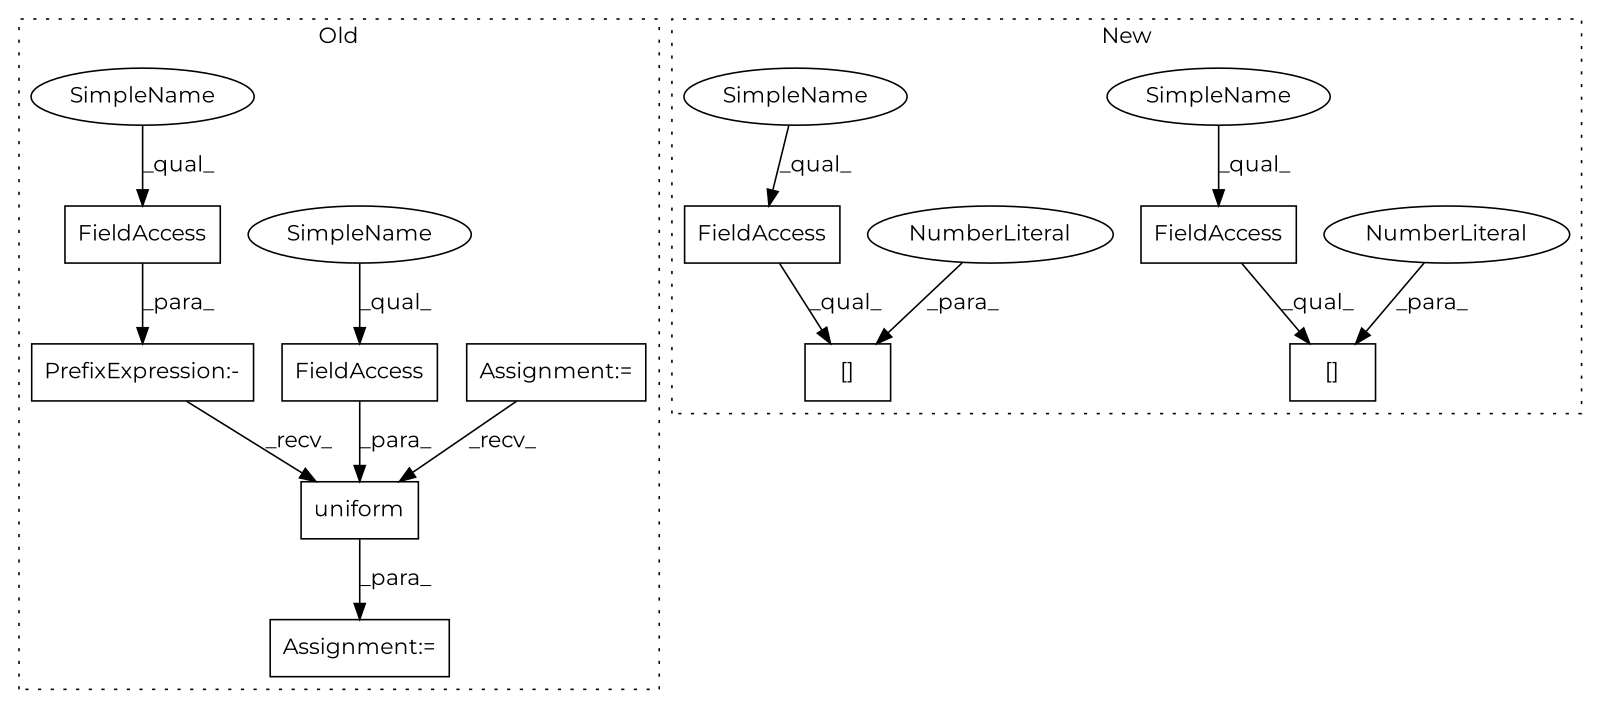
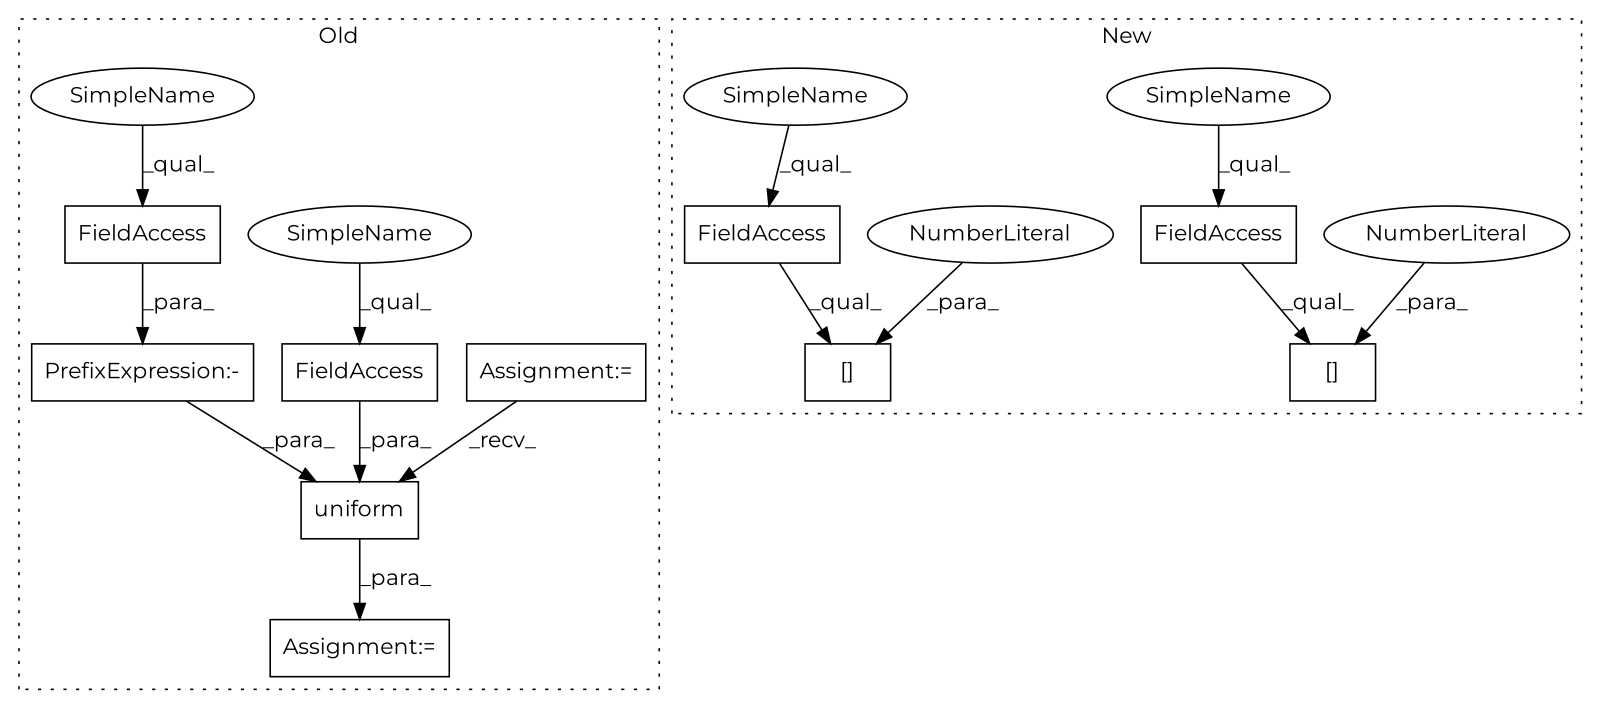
(300, 441) -> (300, 441)
